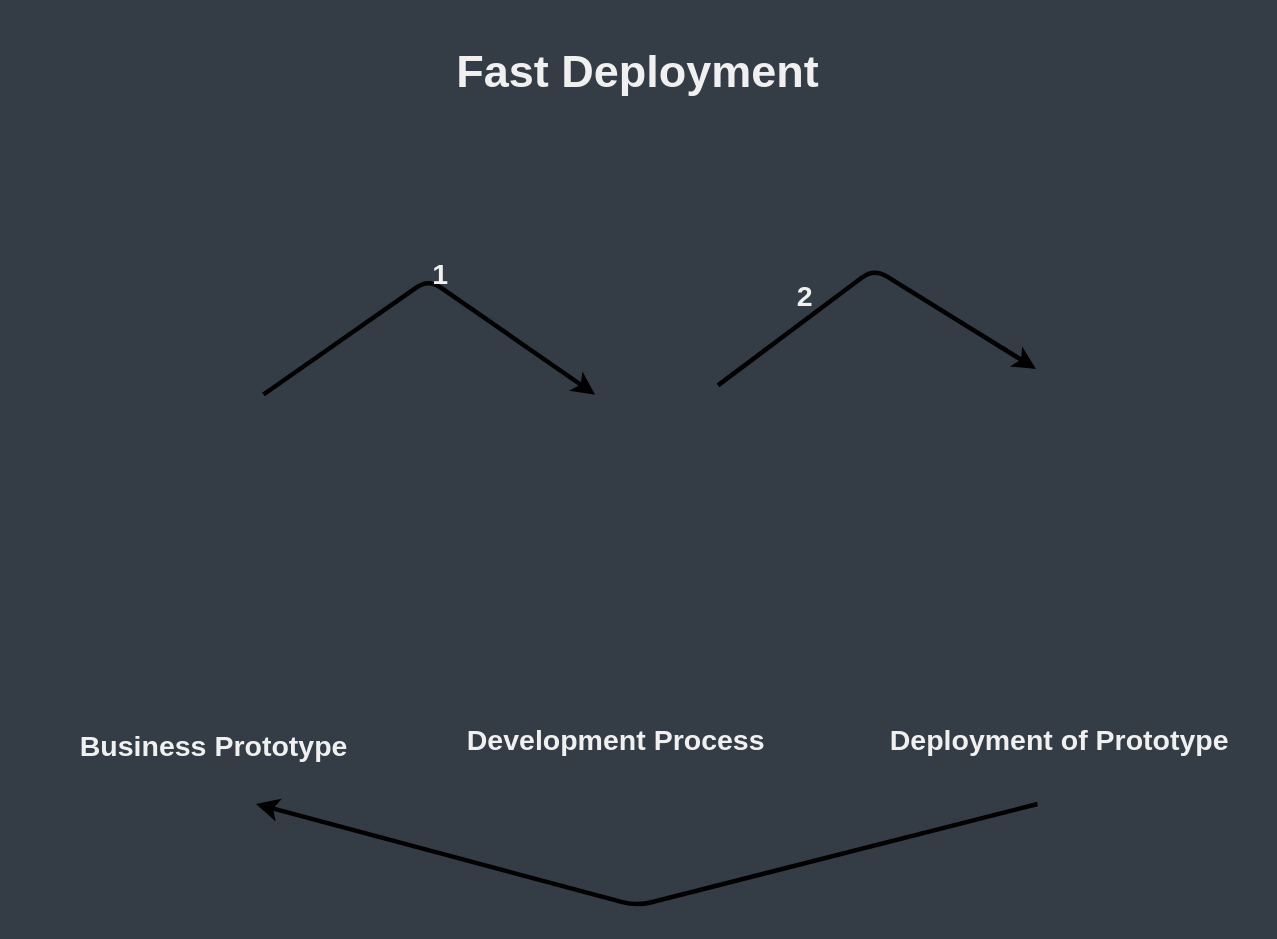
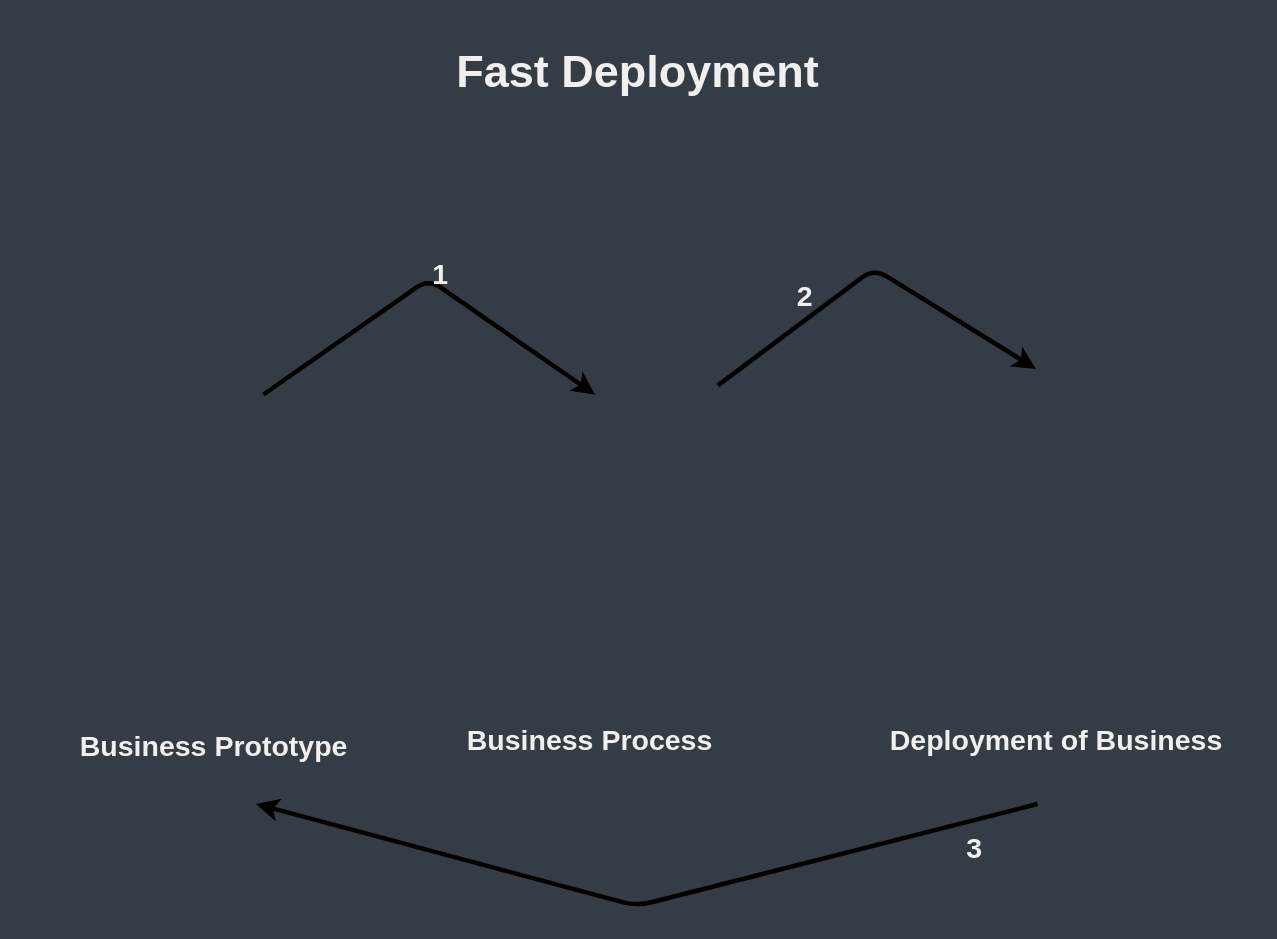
(611, 723) -> (588, 723)
(1061, 740) -> (1051, 723)
none -> (981, 850)
